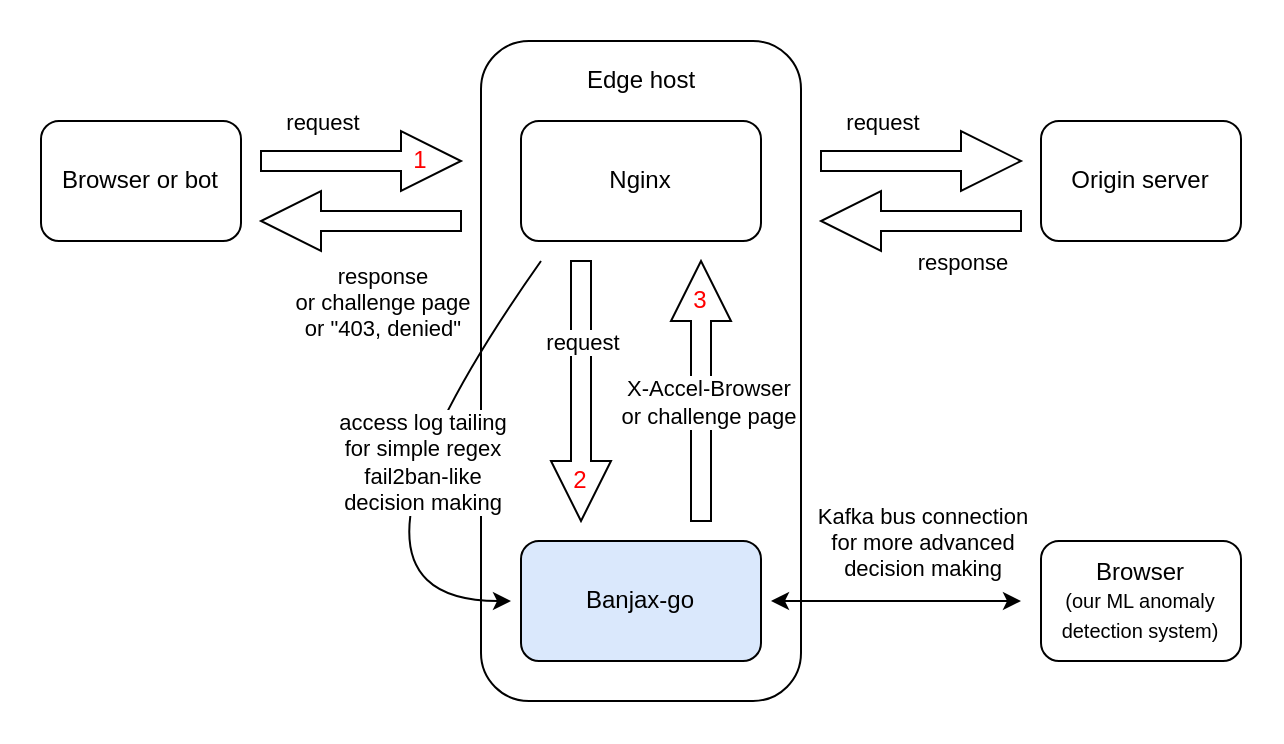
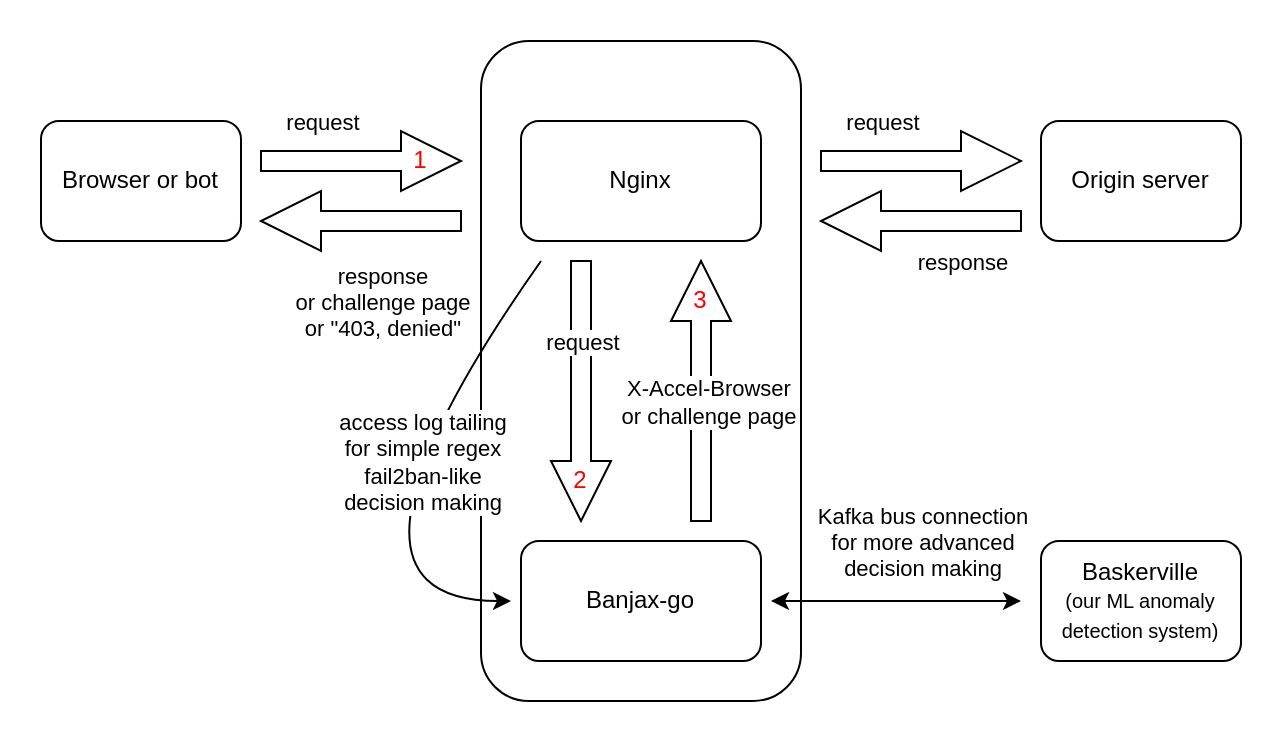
(641, 81) -> none
(641, 601) -> (641, 601)
(1141, 601) -> (1141, 601)
